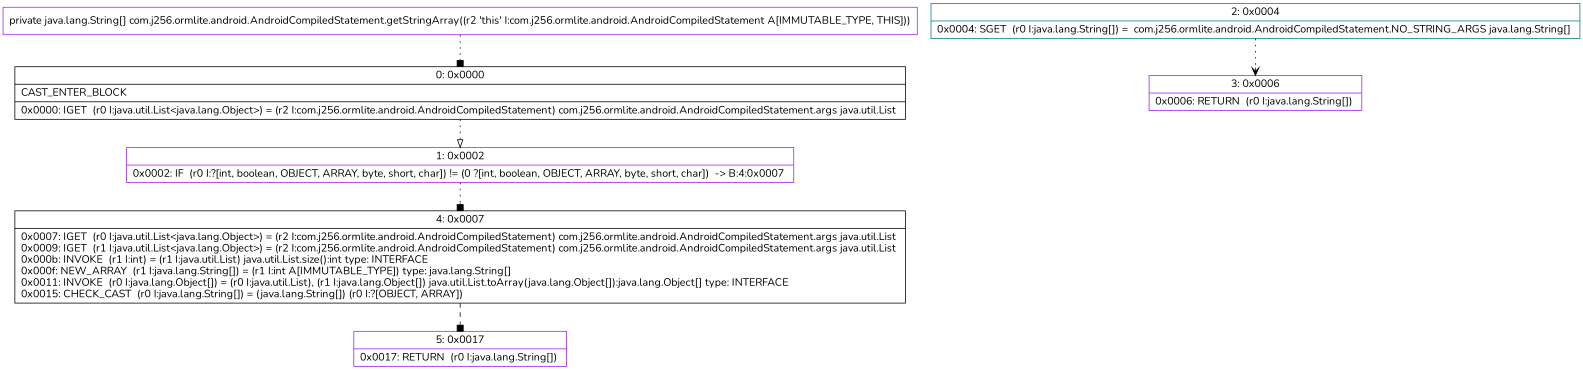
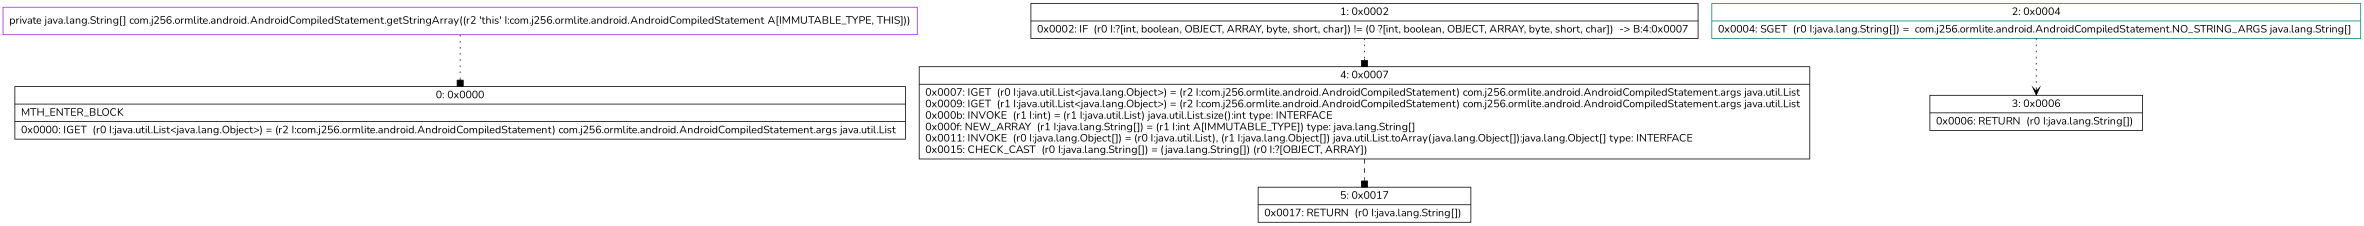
(74, 93) -> (73, 112)
(1255, 93) -> (2036, 113)
(460, 130) -> none
(460, 165) -> (1364, 21)
(460, 349) -> (1364, 205)
